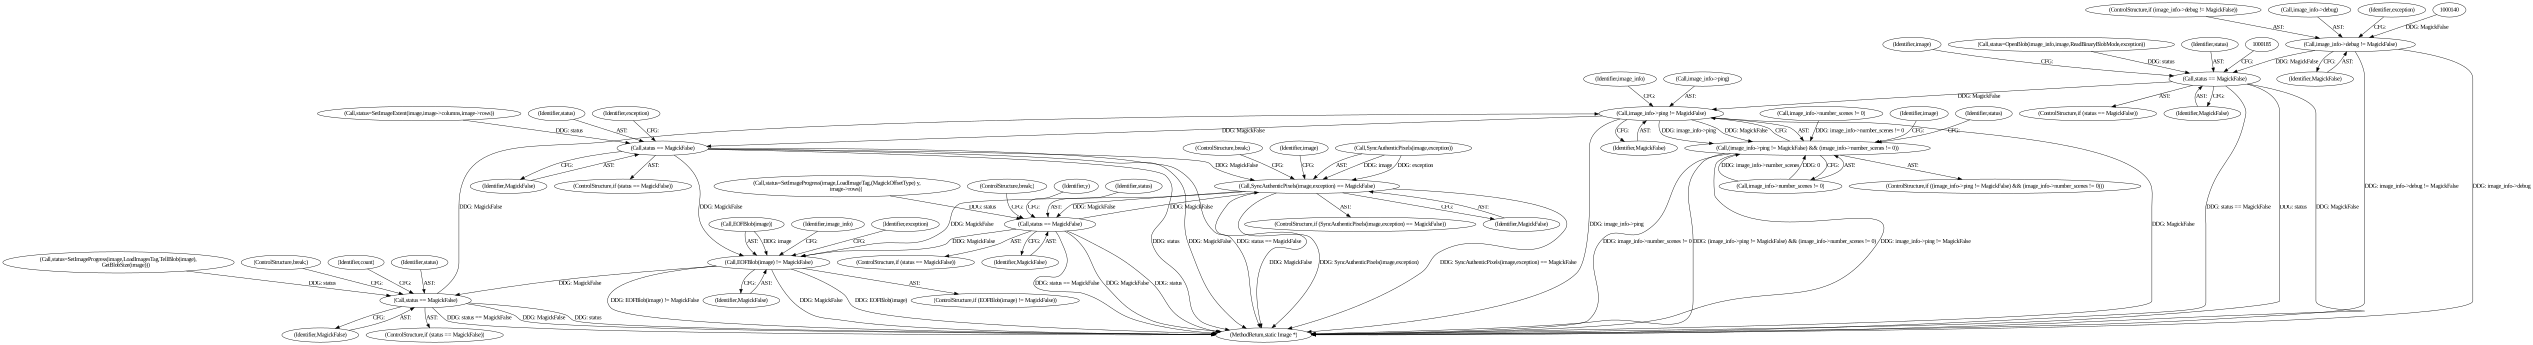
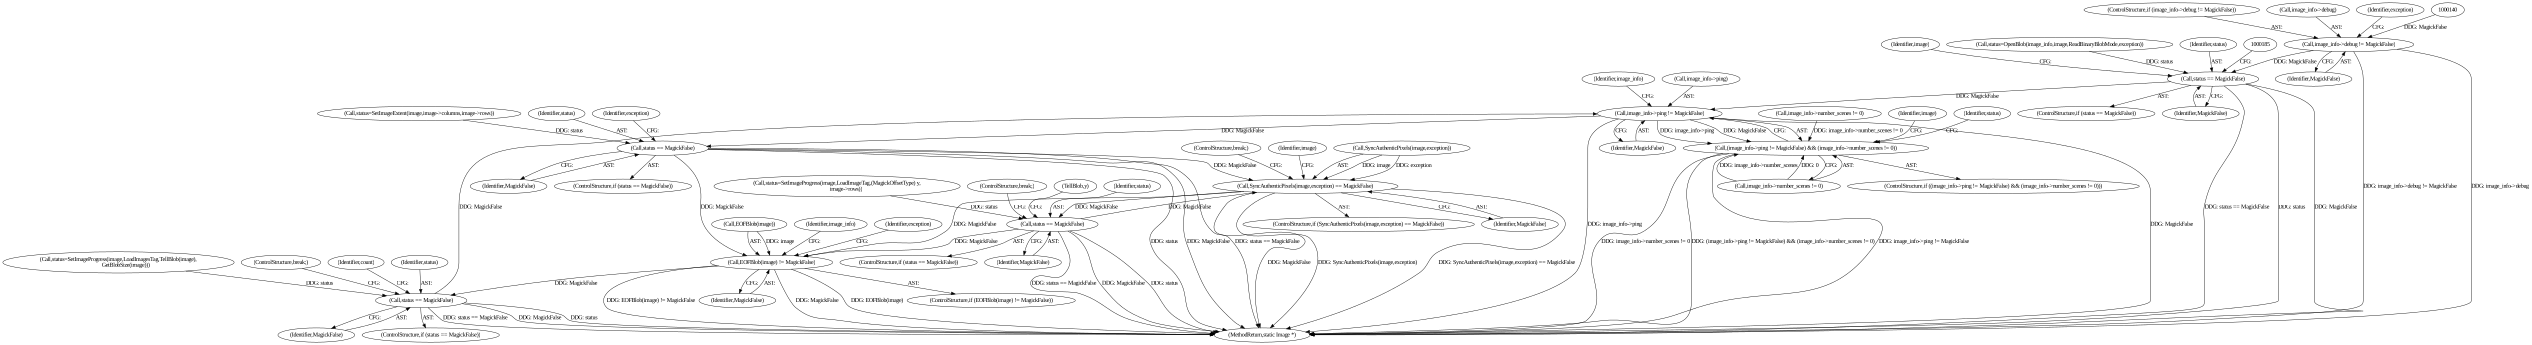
(1076, 186) -> (1075, 186)
